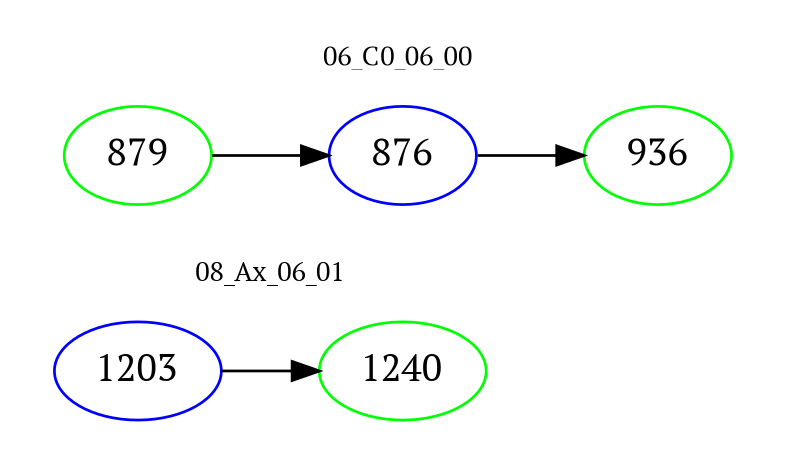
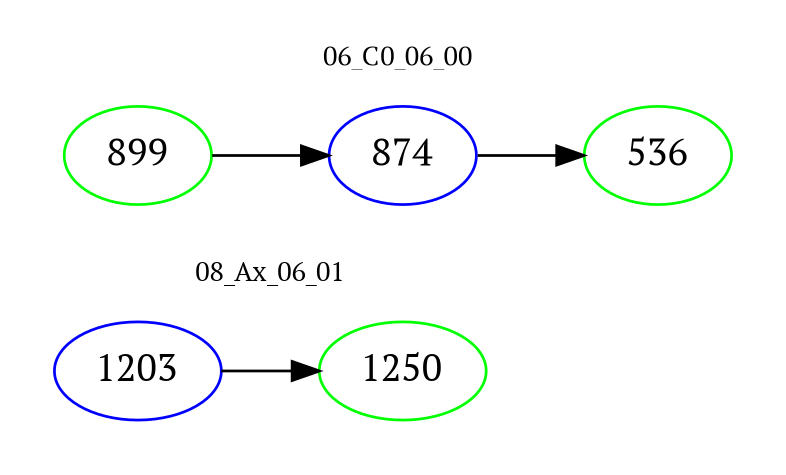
(138, 155) -> (138, 155)
(403, 155) -> (403, 155)
(658, 155) -> (658, 155)
(403, 371) -> (403, 371)
